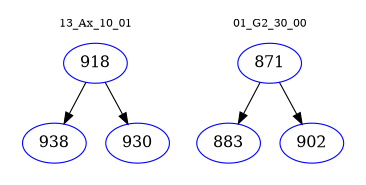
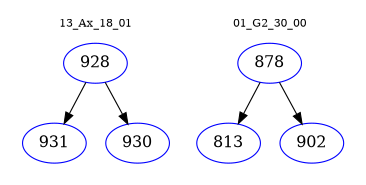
(96, 24) -> (96, 24)
(95, 63) -> (95, 63)
(270, 63) -> (270, 63)
(54, 143) -> (54, 143)
(229, 143) -> (229, 143)
